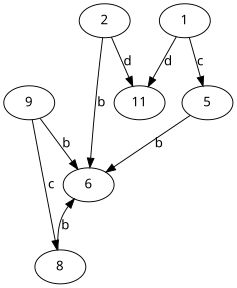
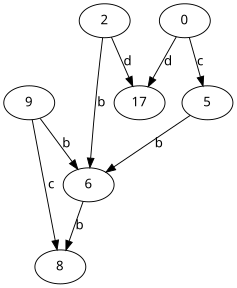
(185, 21) -> (185, 21)
(140, 103) -> (140, 103)
(59, 227) -> (76, 221)
